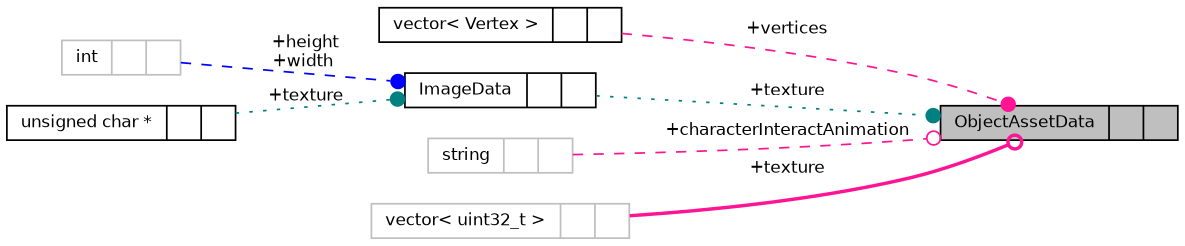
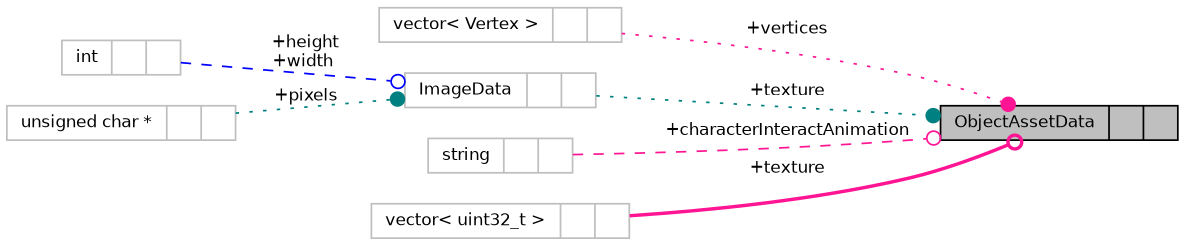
(500, 25) -> (500, 25)
(813, 57) -> (813, 57)
(286, 72) -> (286, 72)
(500, 90) -> (500, 90)
(303, 96) -> (303, 96)
(121, 123) -> (121, 123)
